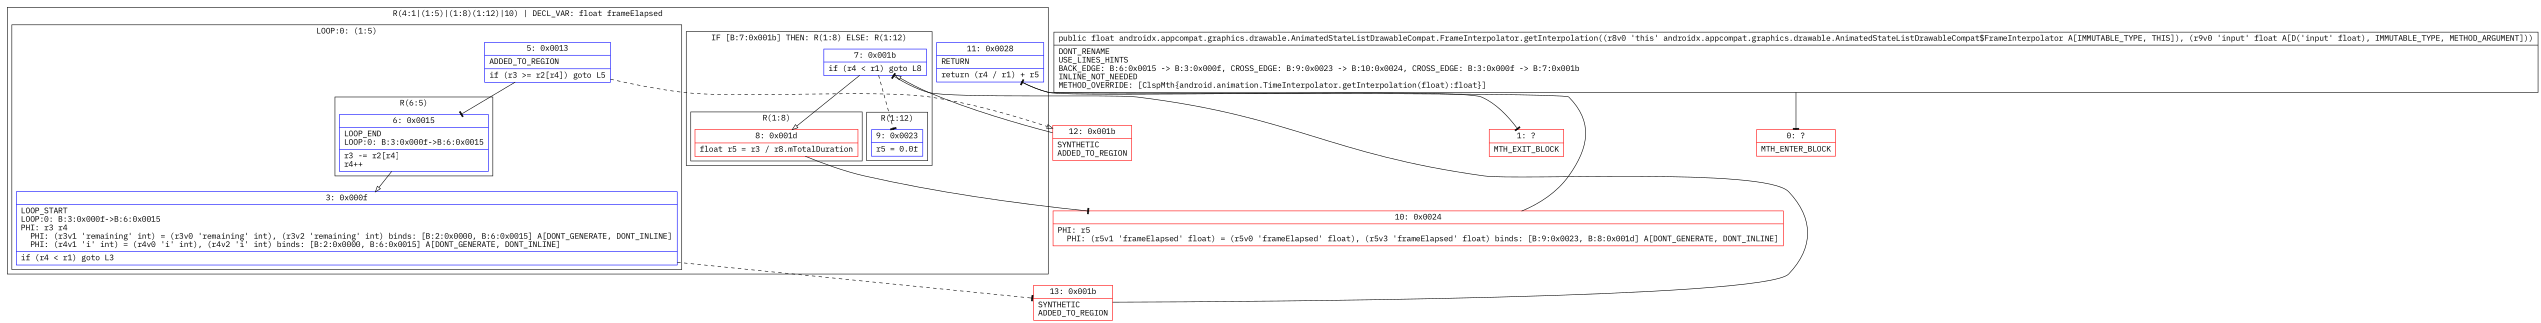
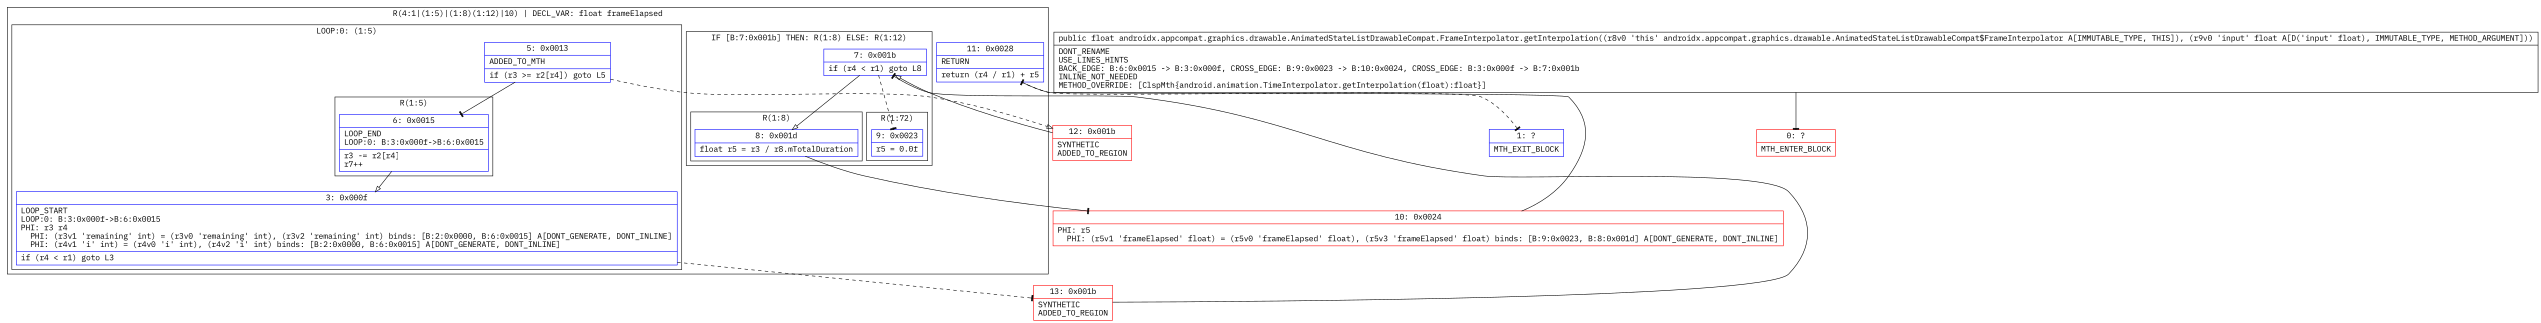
(524, 62) -> (517, 62)
(1274, 93) -> (1274, 93)
(414, 103) -> (414, 103)
(897, 119) -> (897, 119)
(776, 143) -> (776, 143)
(1526, 143) -> (1526, 143)
(354, 164) -> (354, 164)
